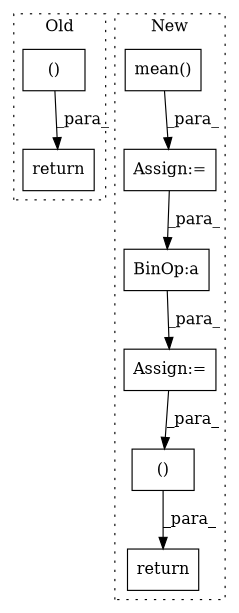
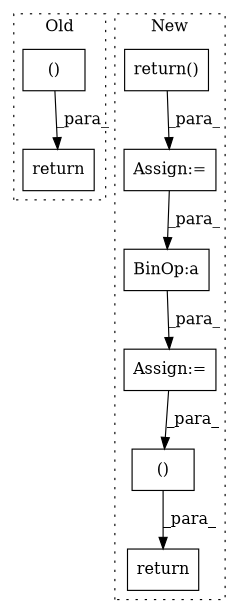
(163, 70) -> (167, 70)
